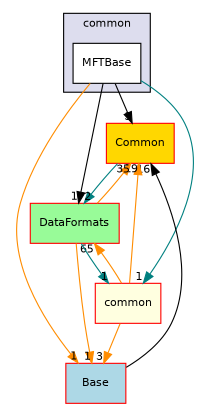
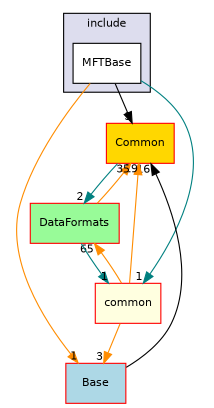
(107, 24) -> (107, 24)
(92, 138) -> none
(81, 298) -> none
